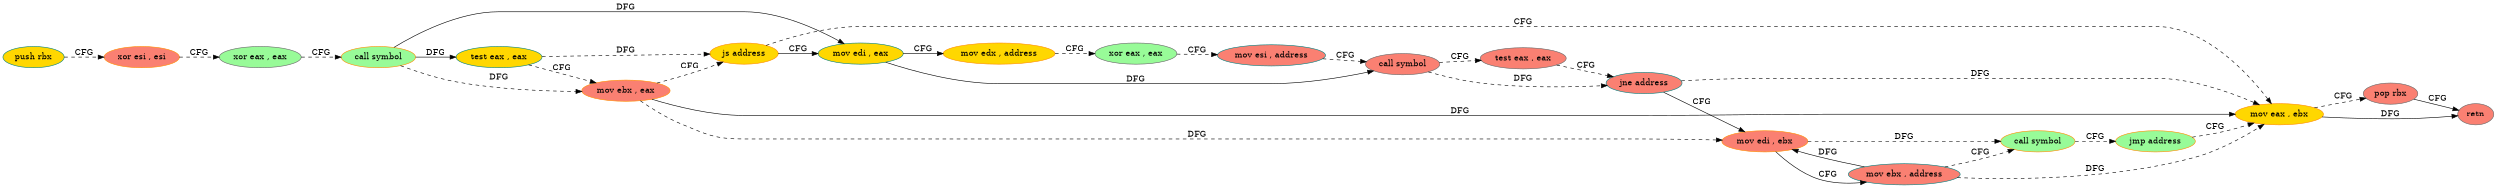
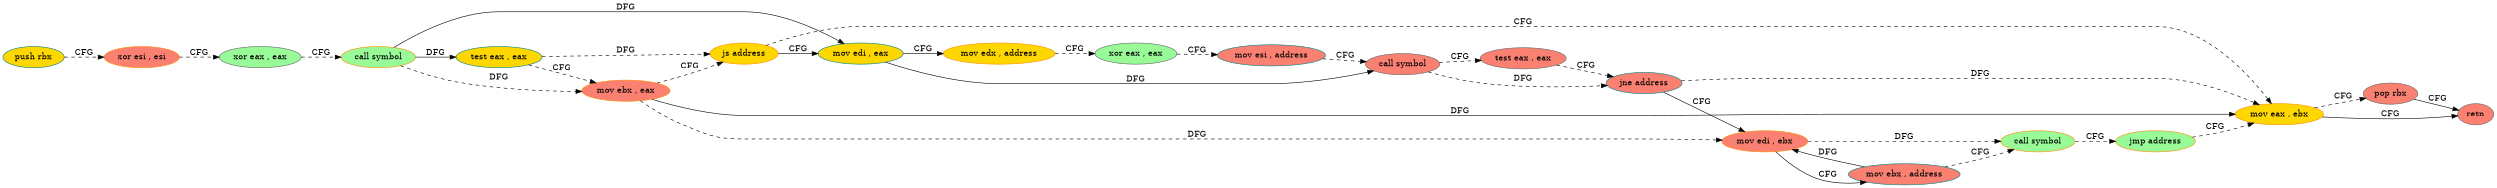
(2391, 114) -> (2391, 114)
(2112, 173) -> none
